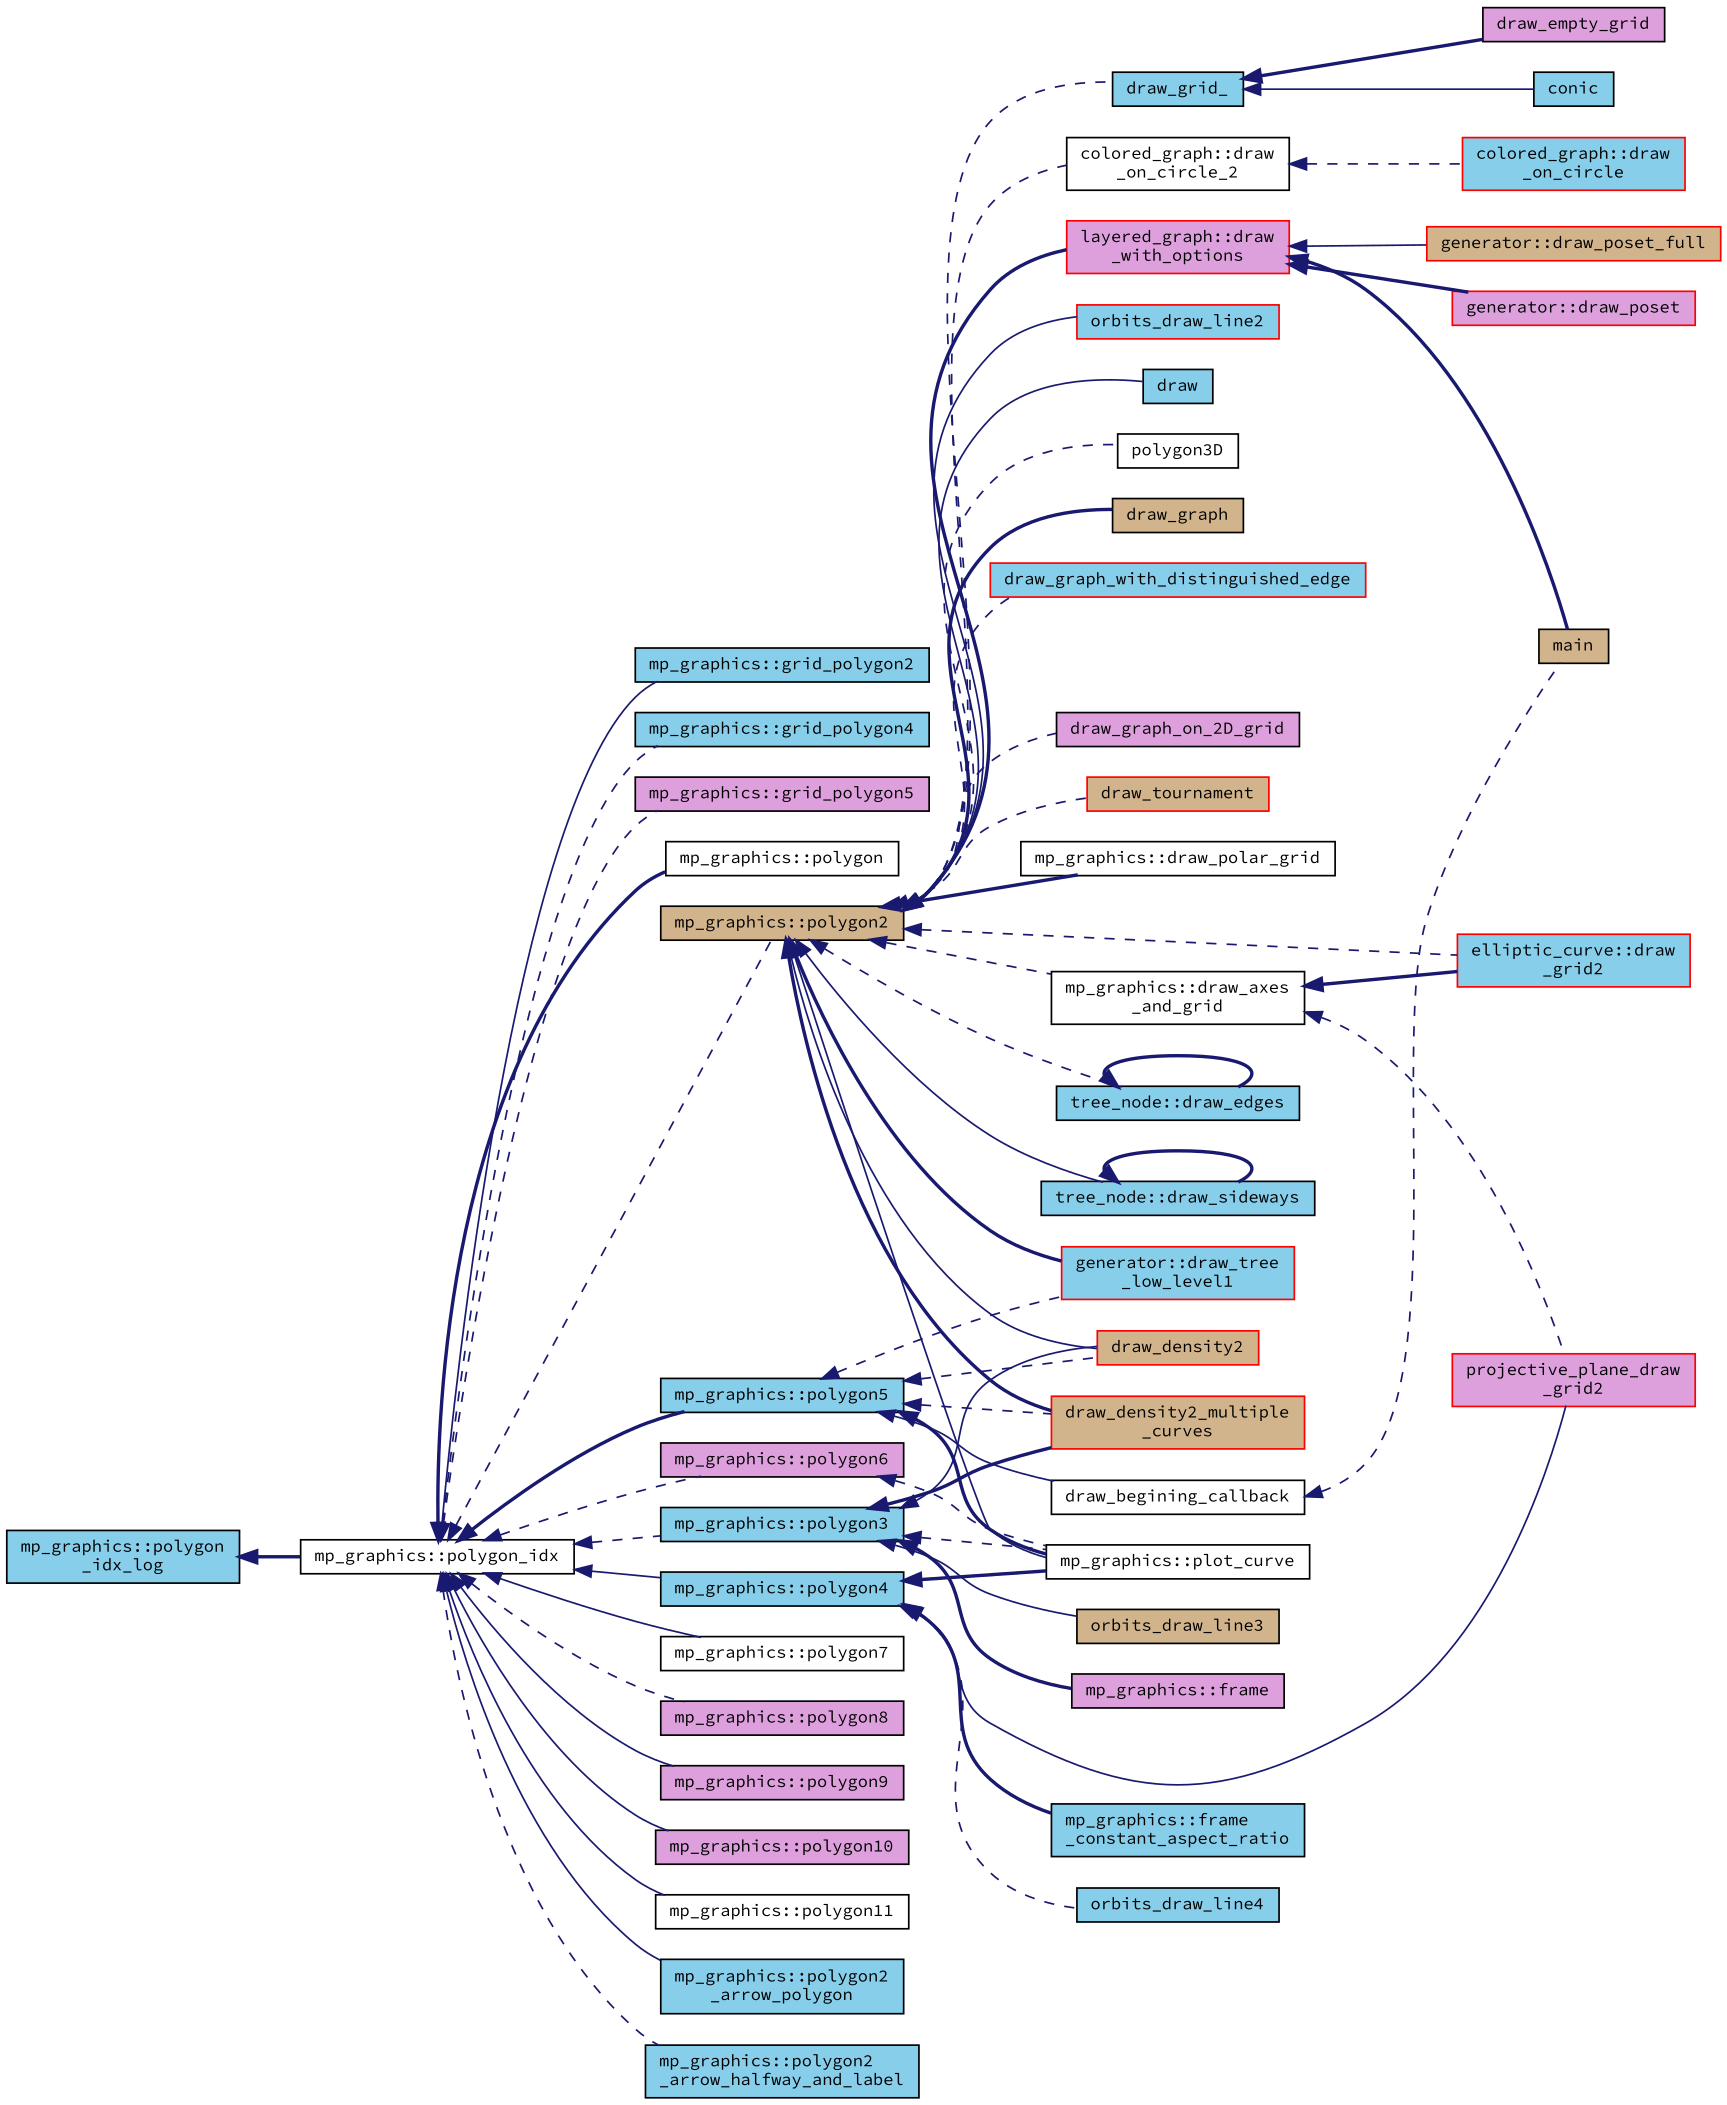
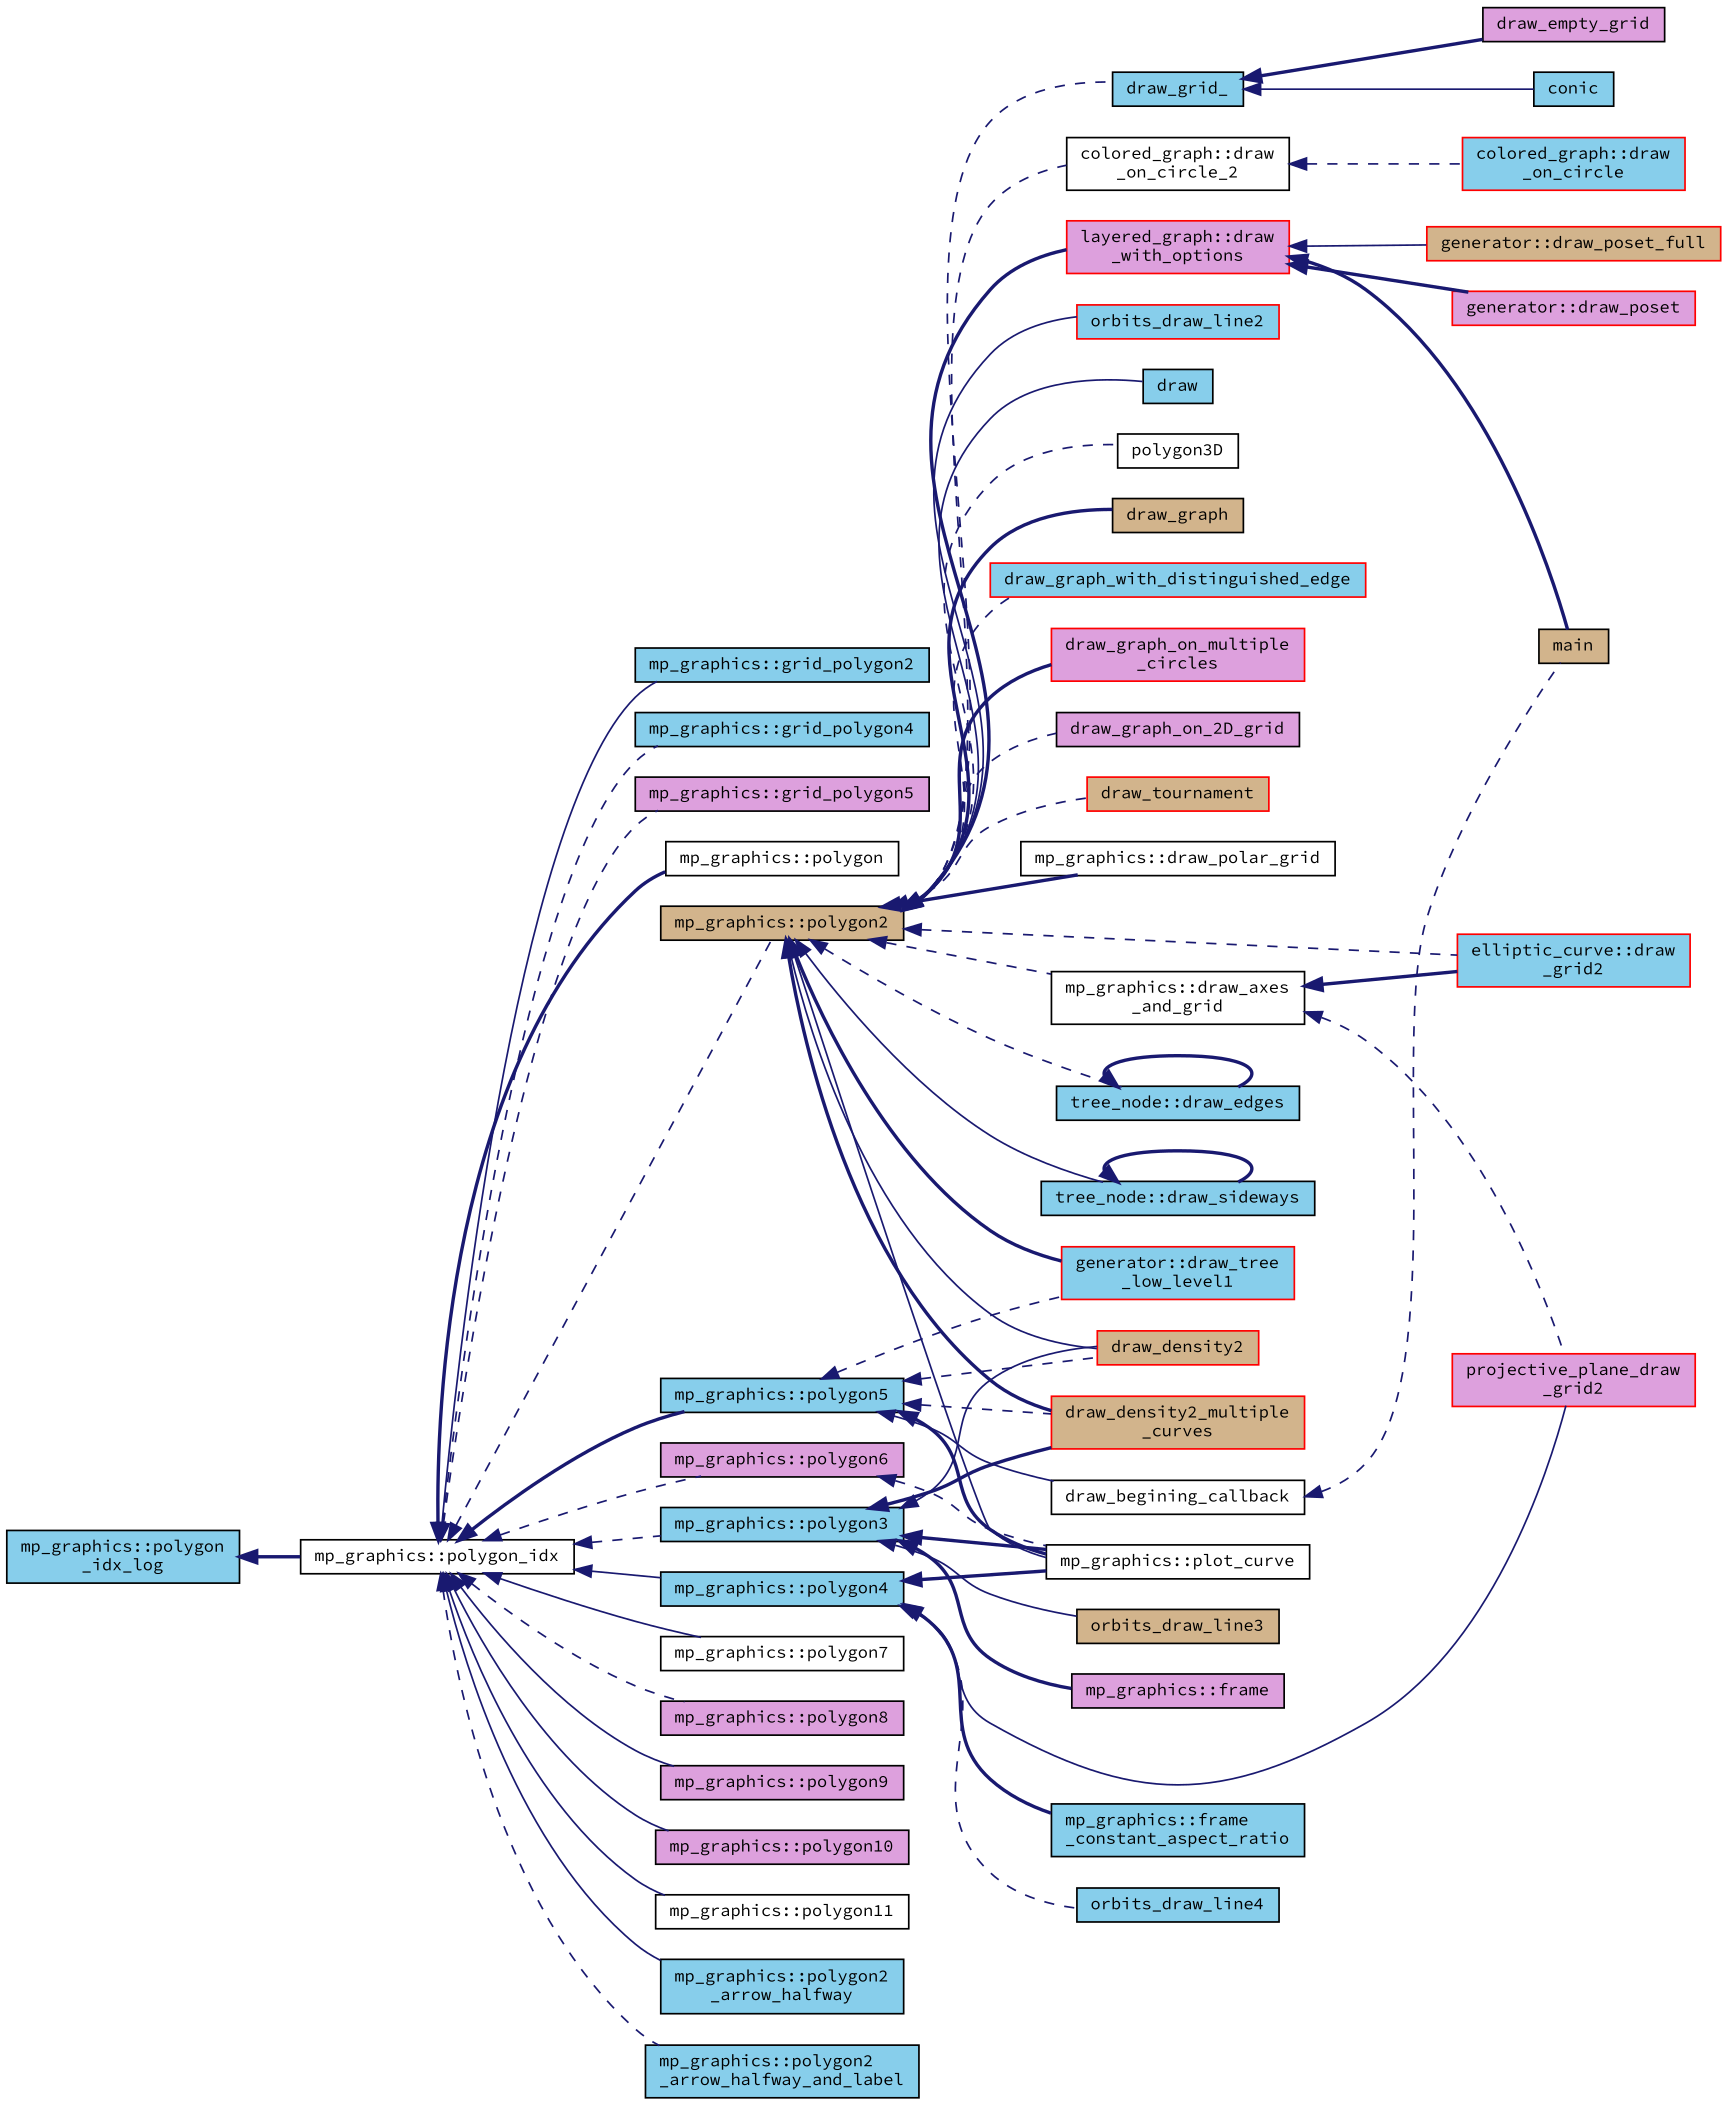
none -> (1178, 655)
(984, 1544) -> (984, 1544)
(782, 1987) -> (782, 1987)
